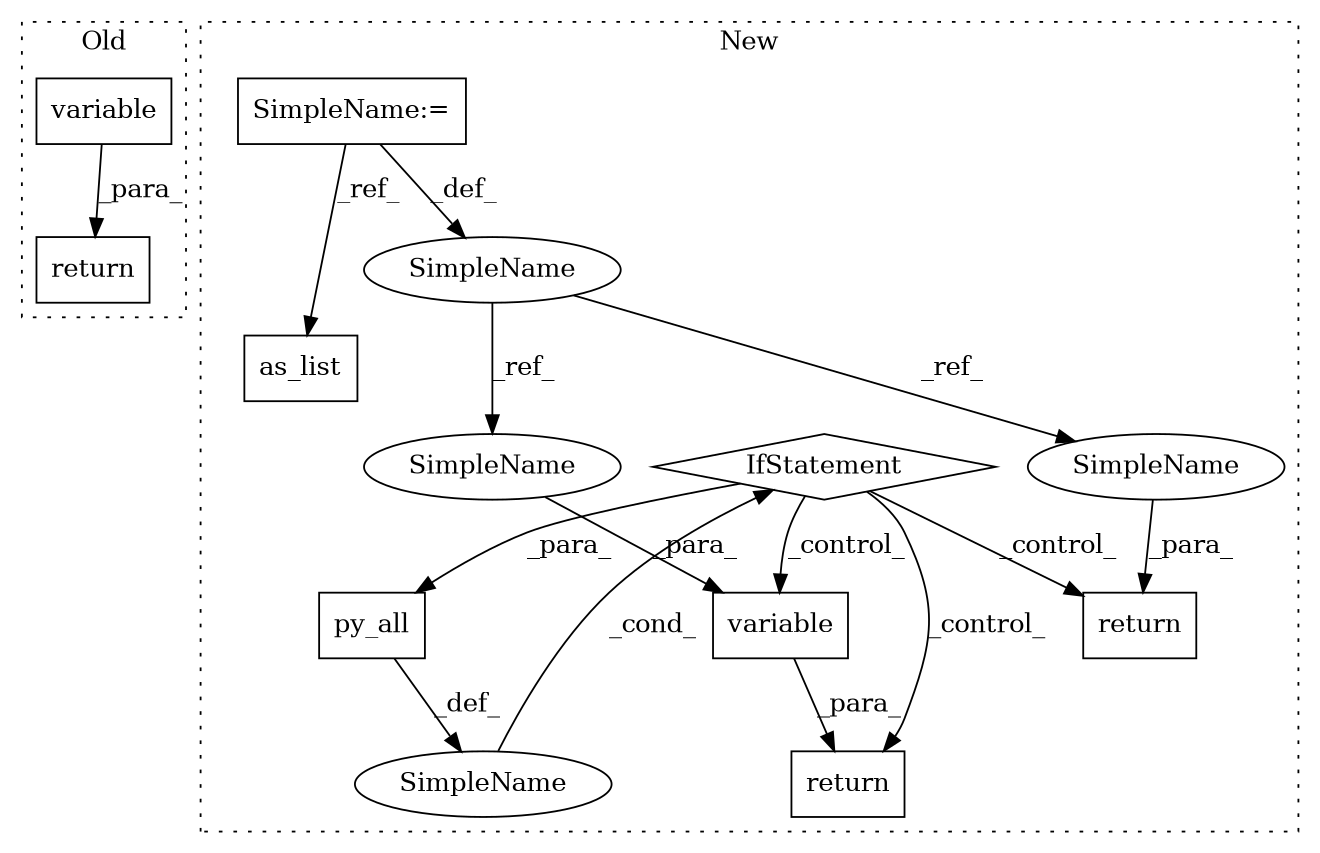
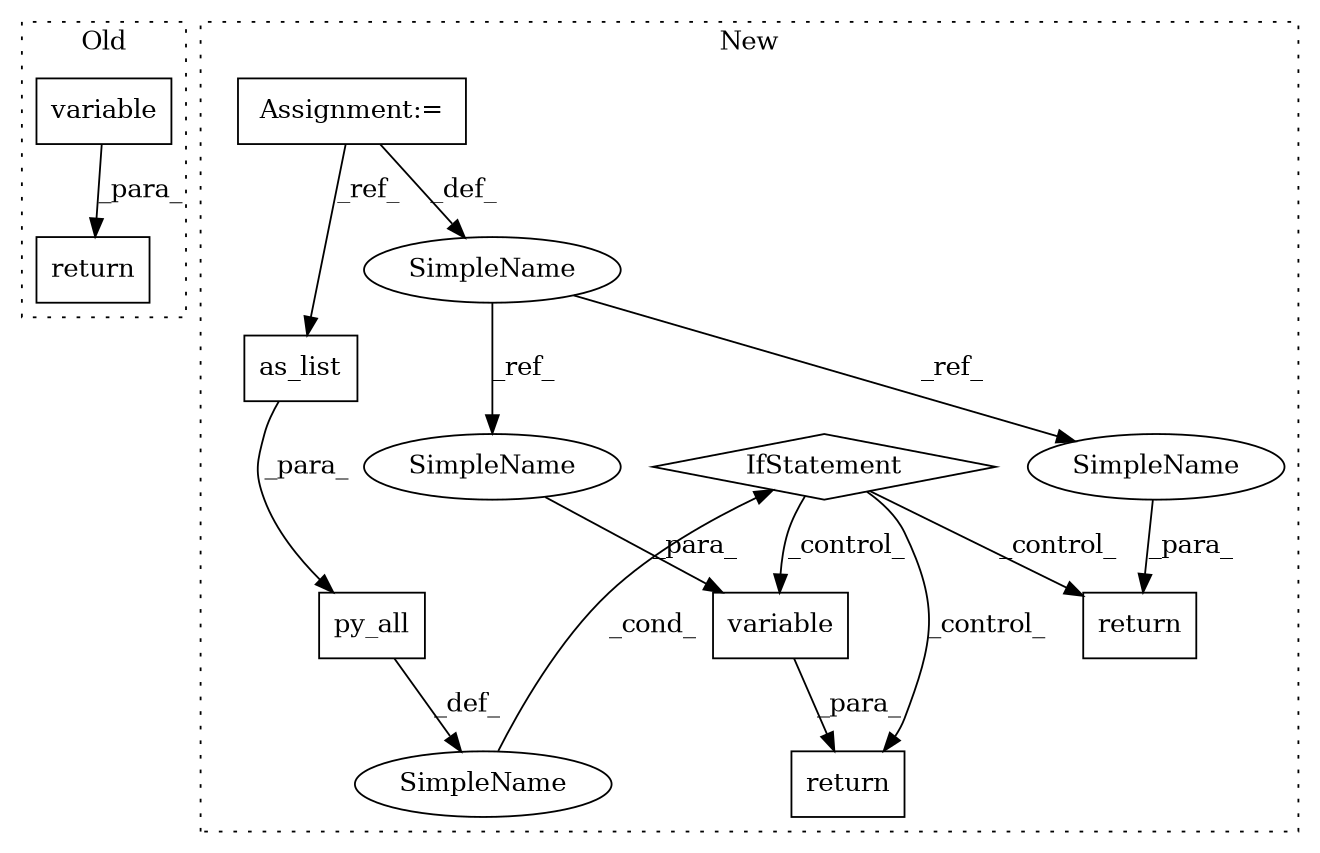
(352, 111) -> (352, 111)
(565, 521) -> (264, 497)
